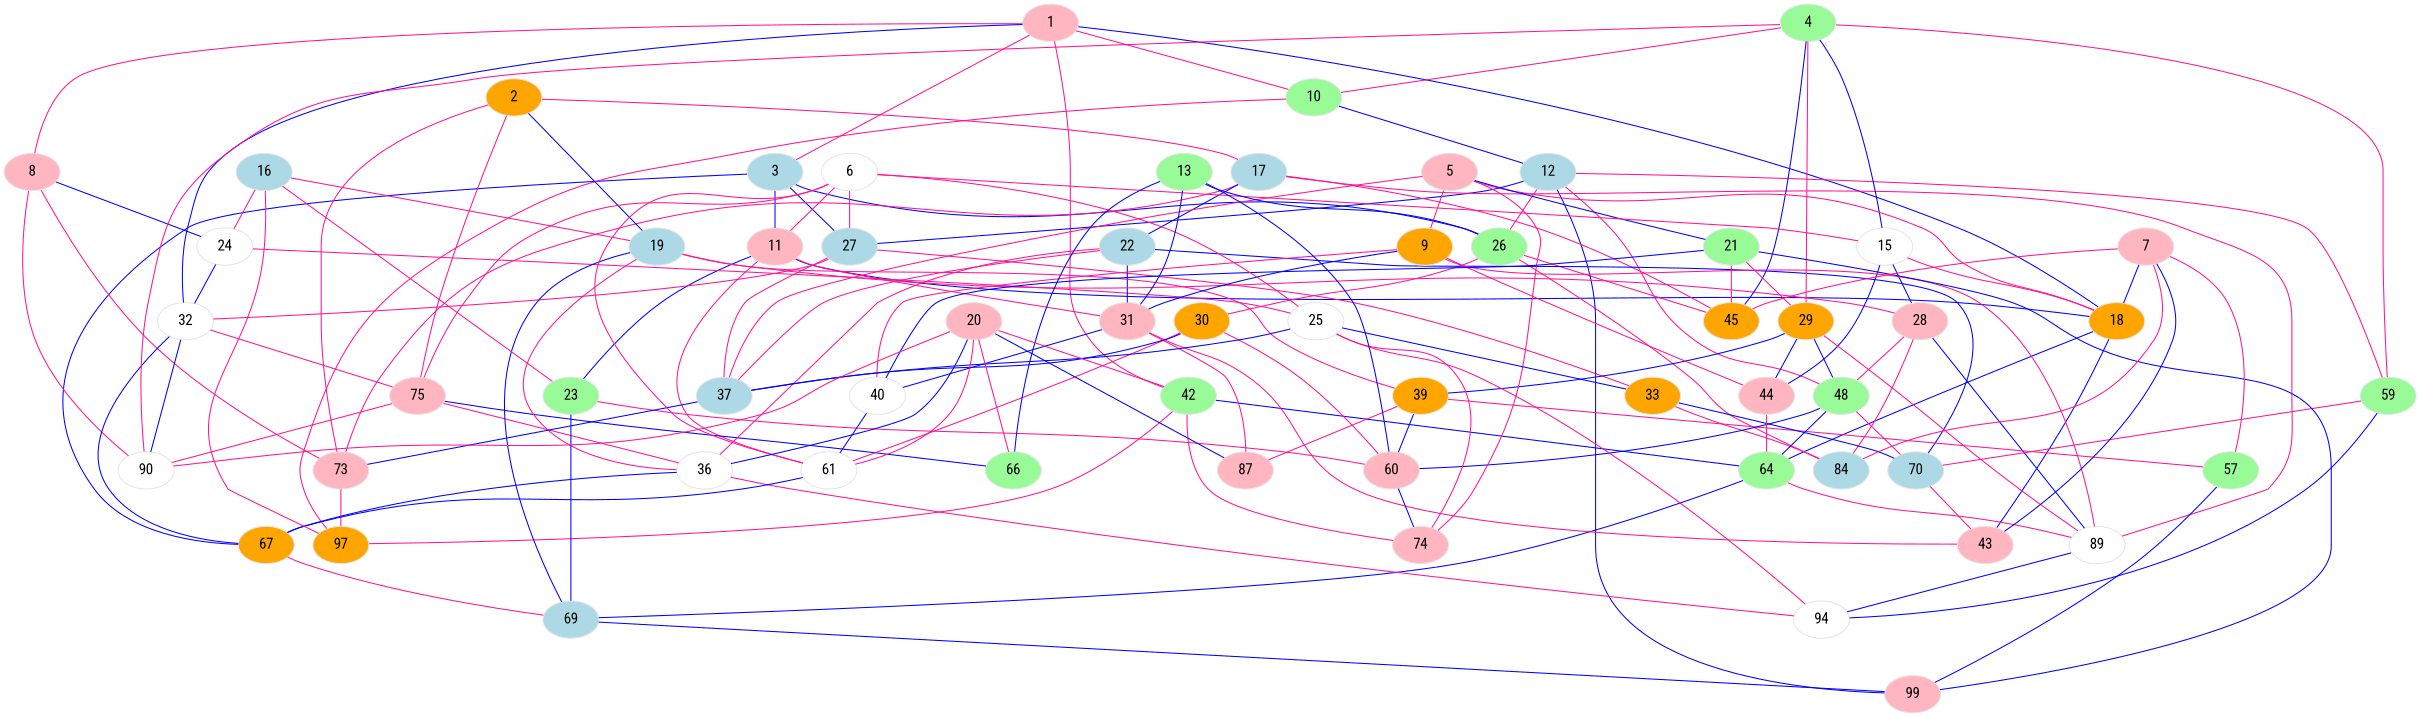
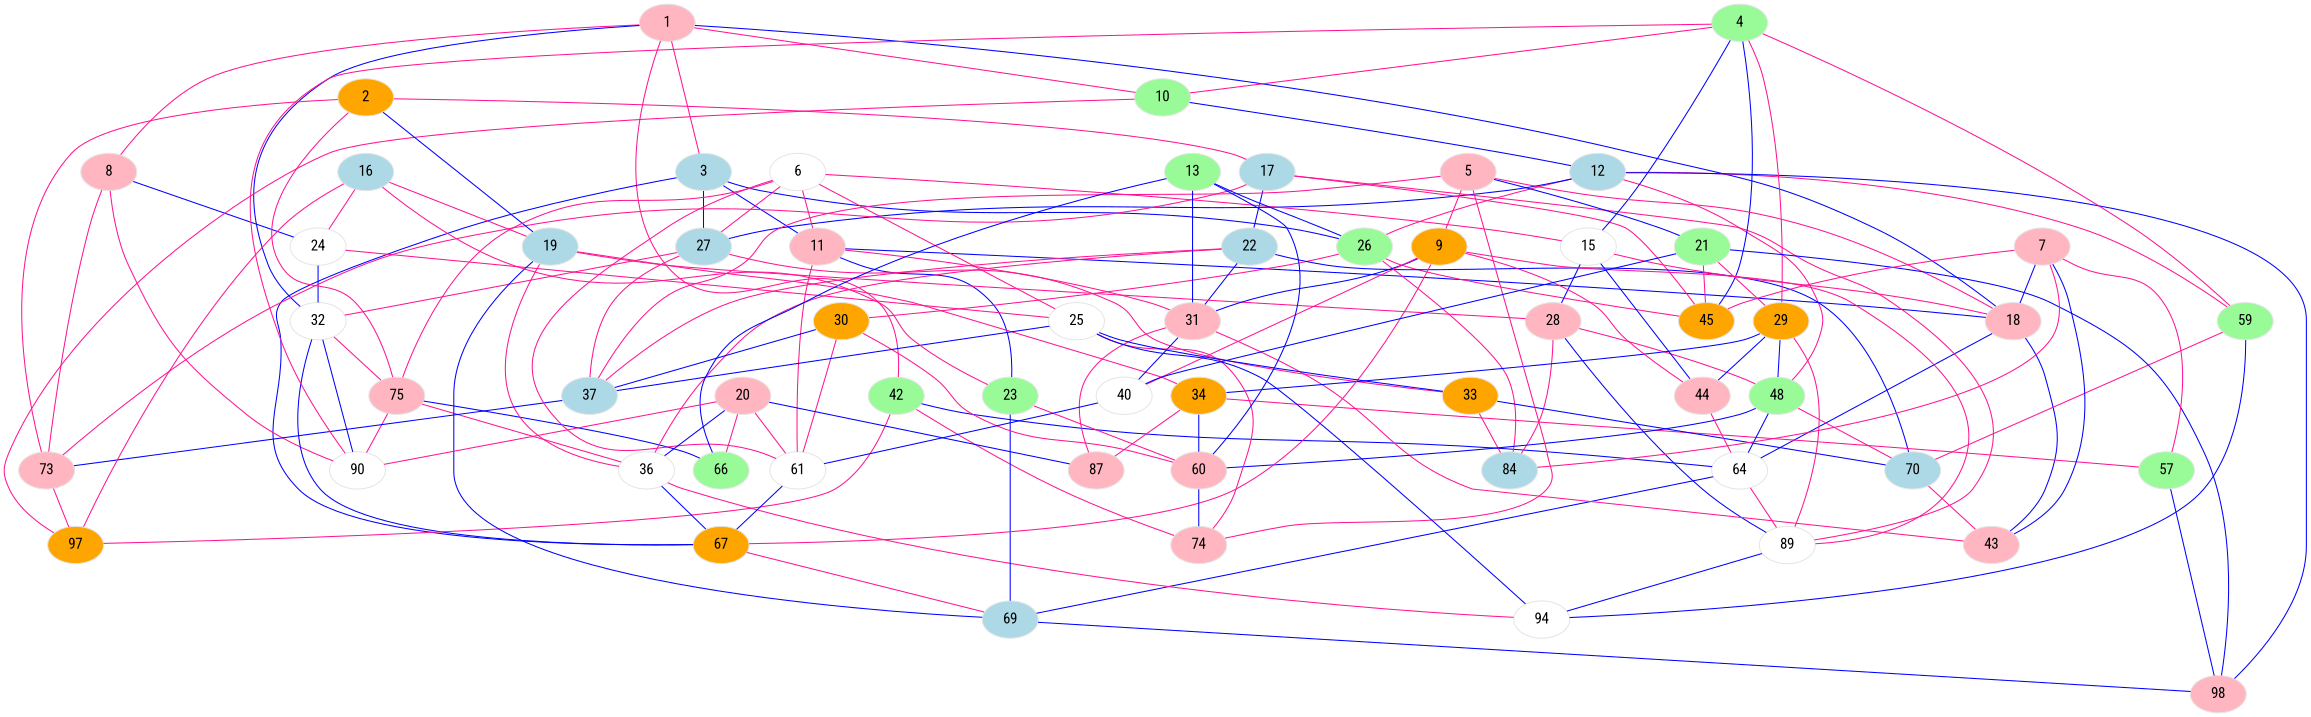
(2117, 321) -> (2013, 321)
(1065, 353) -> none
(1421, 396) -> (1199, 396)
(1587, 439) -> (1331, 432)
(1767, 470) -> (1740, 470)
none -> (1145, 515)
(1913, 694) -> (2218, 694)
